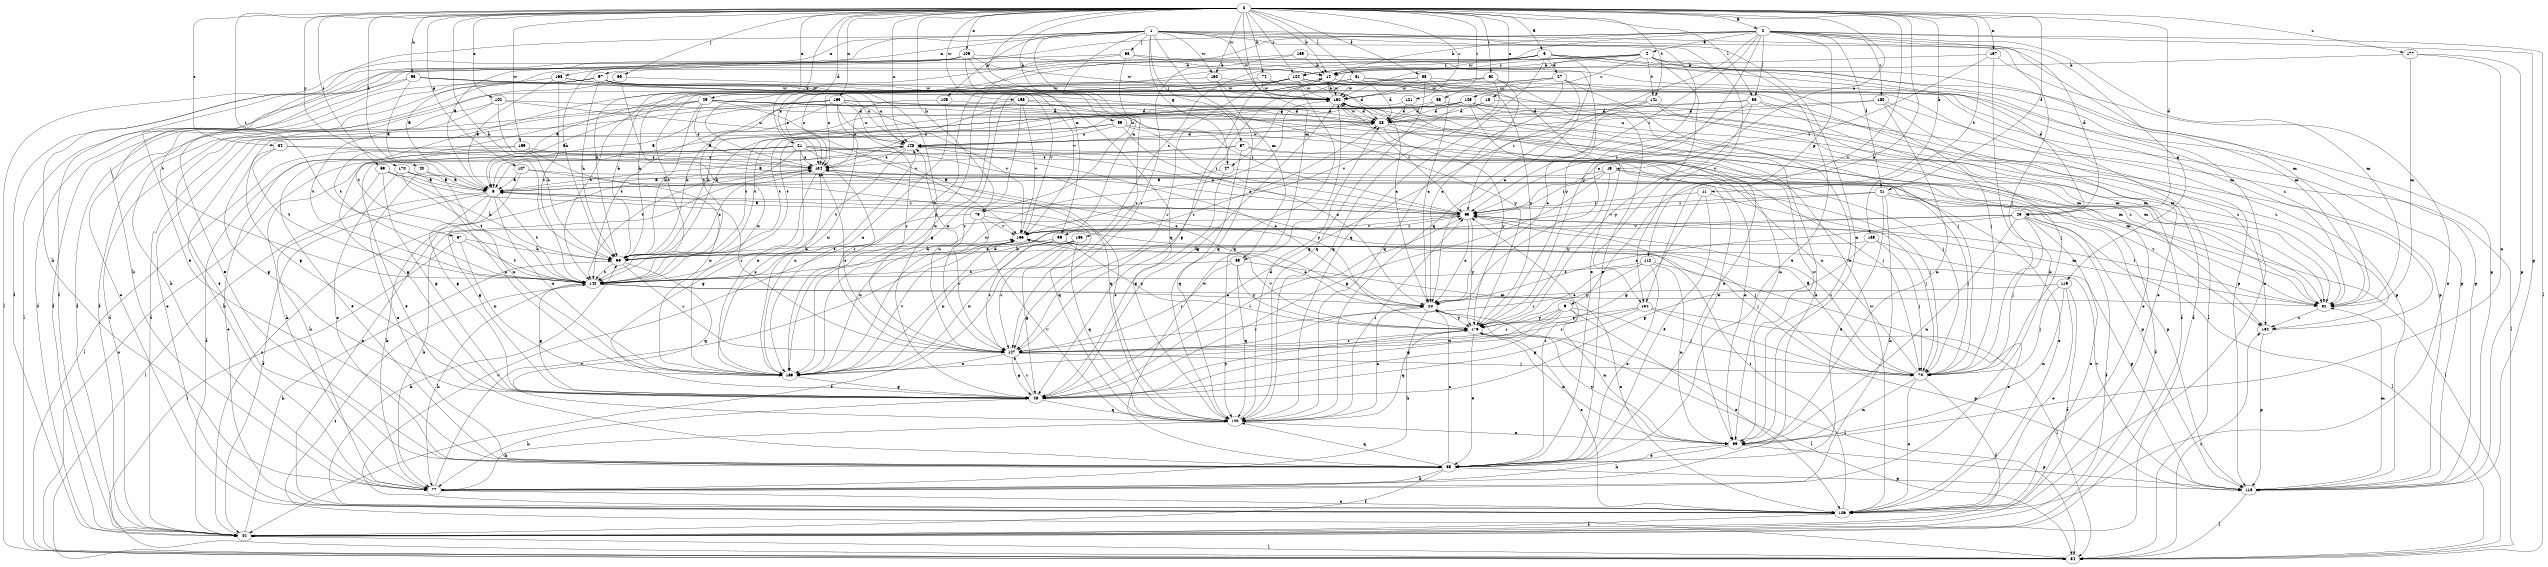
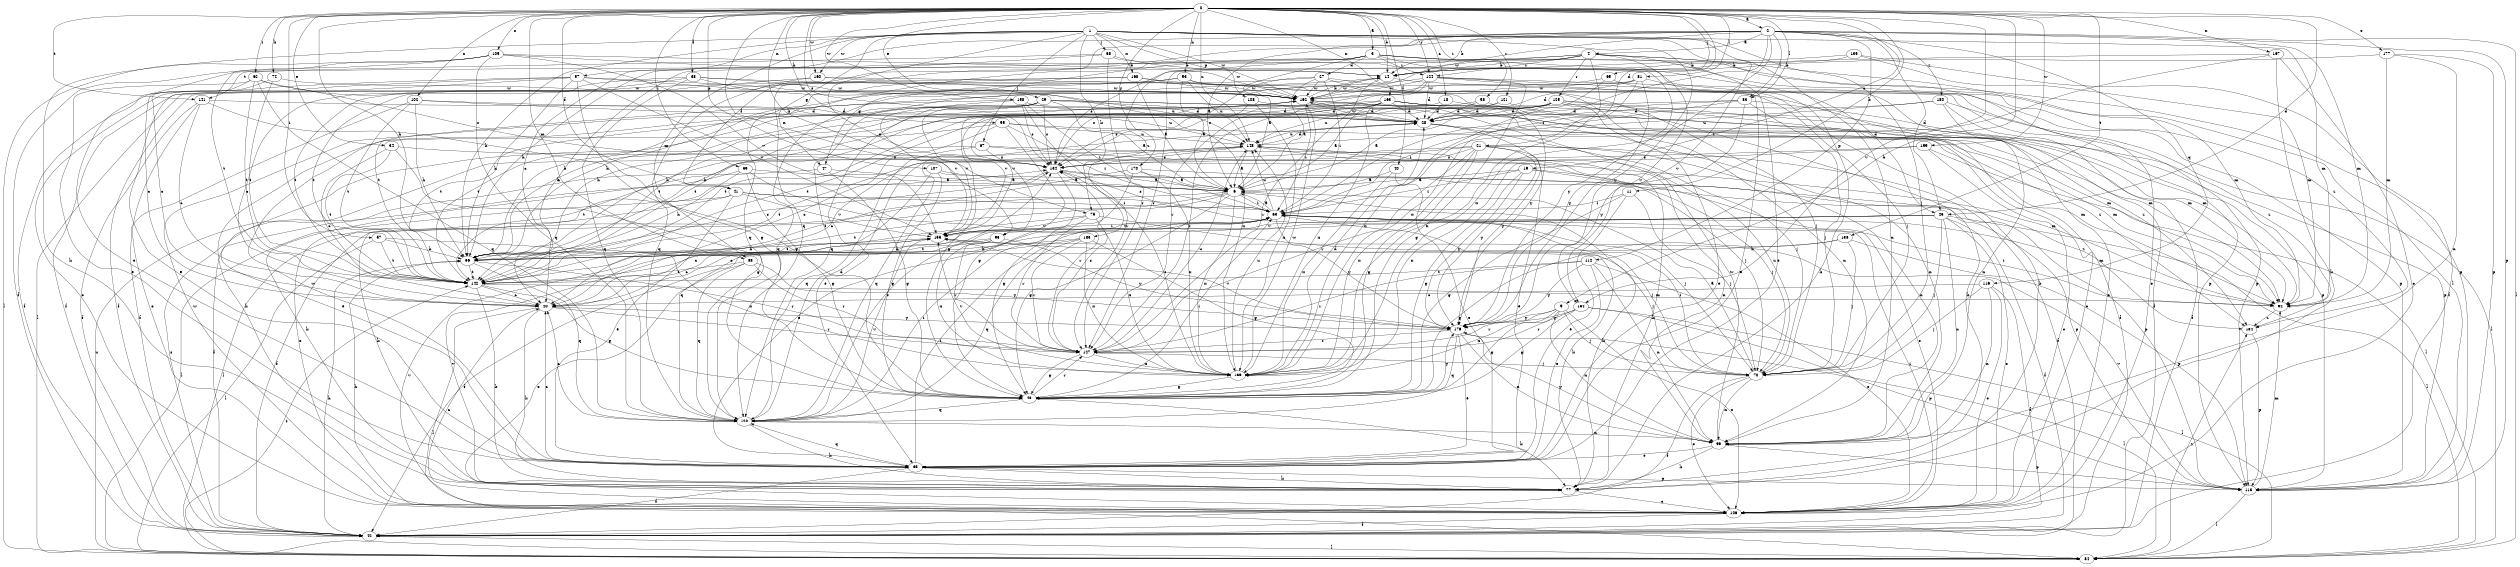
(2312, 31) -> (2361, 31)
(1969, 108) -> (2157, 117)
